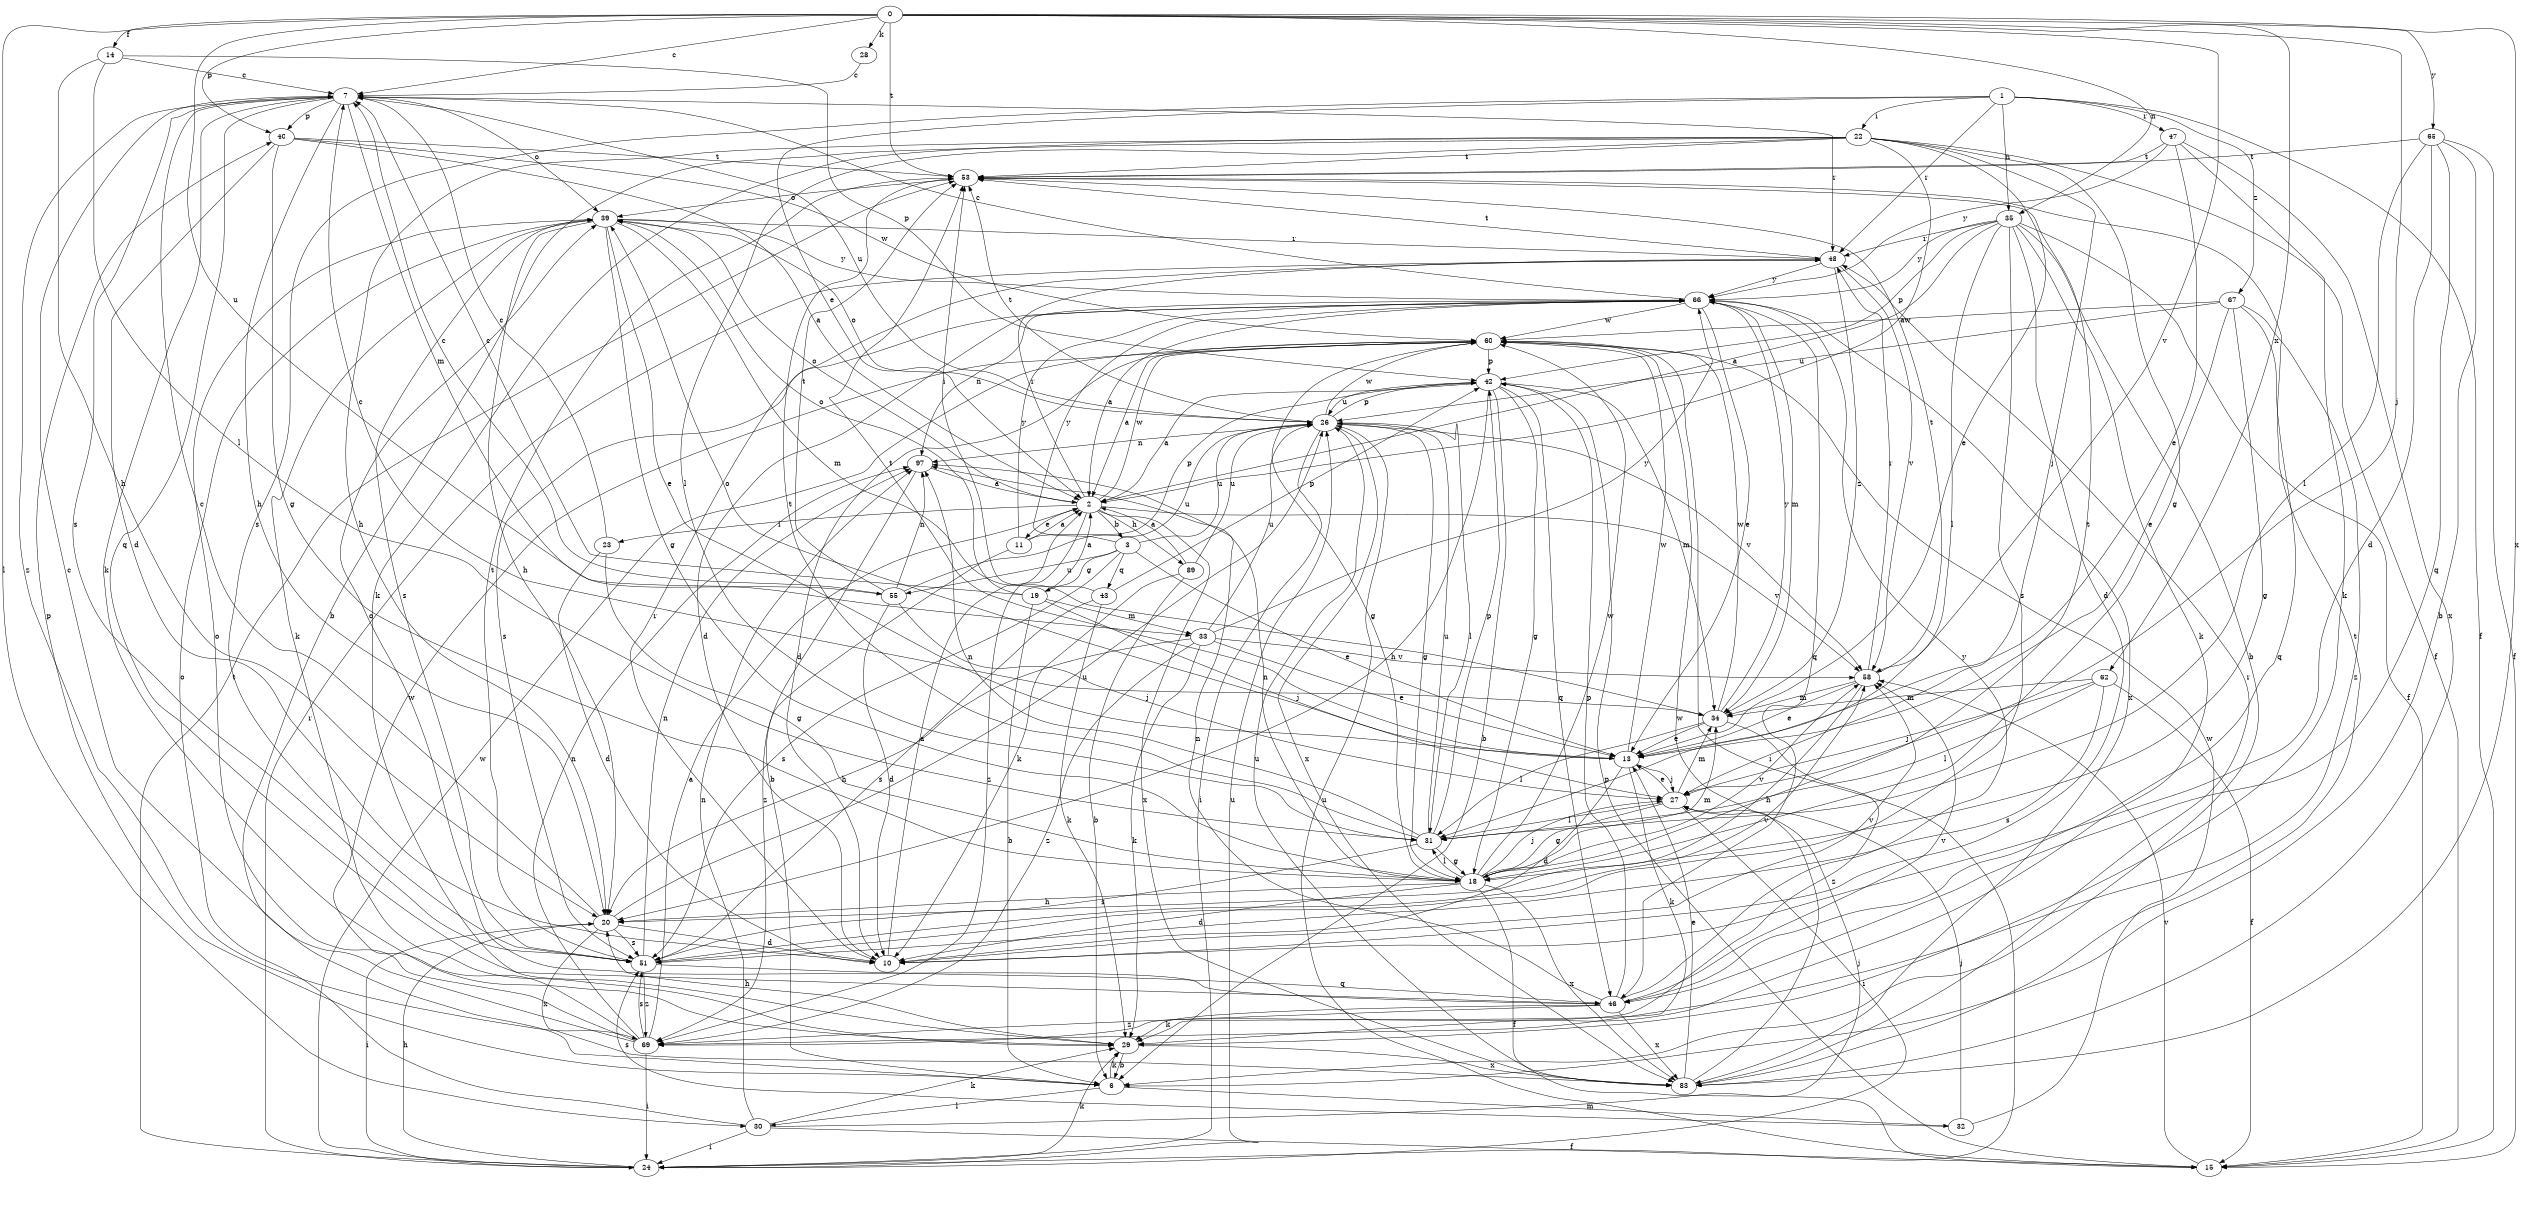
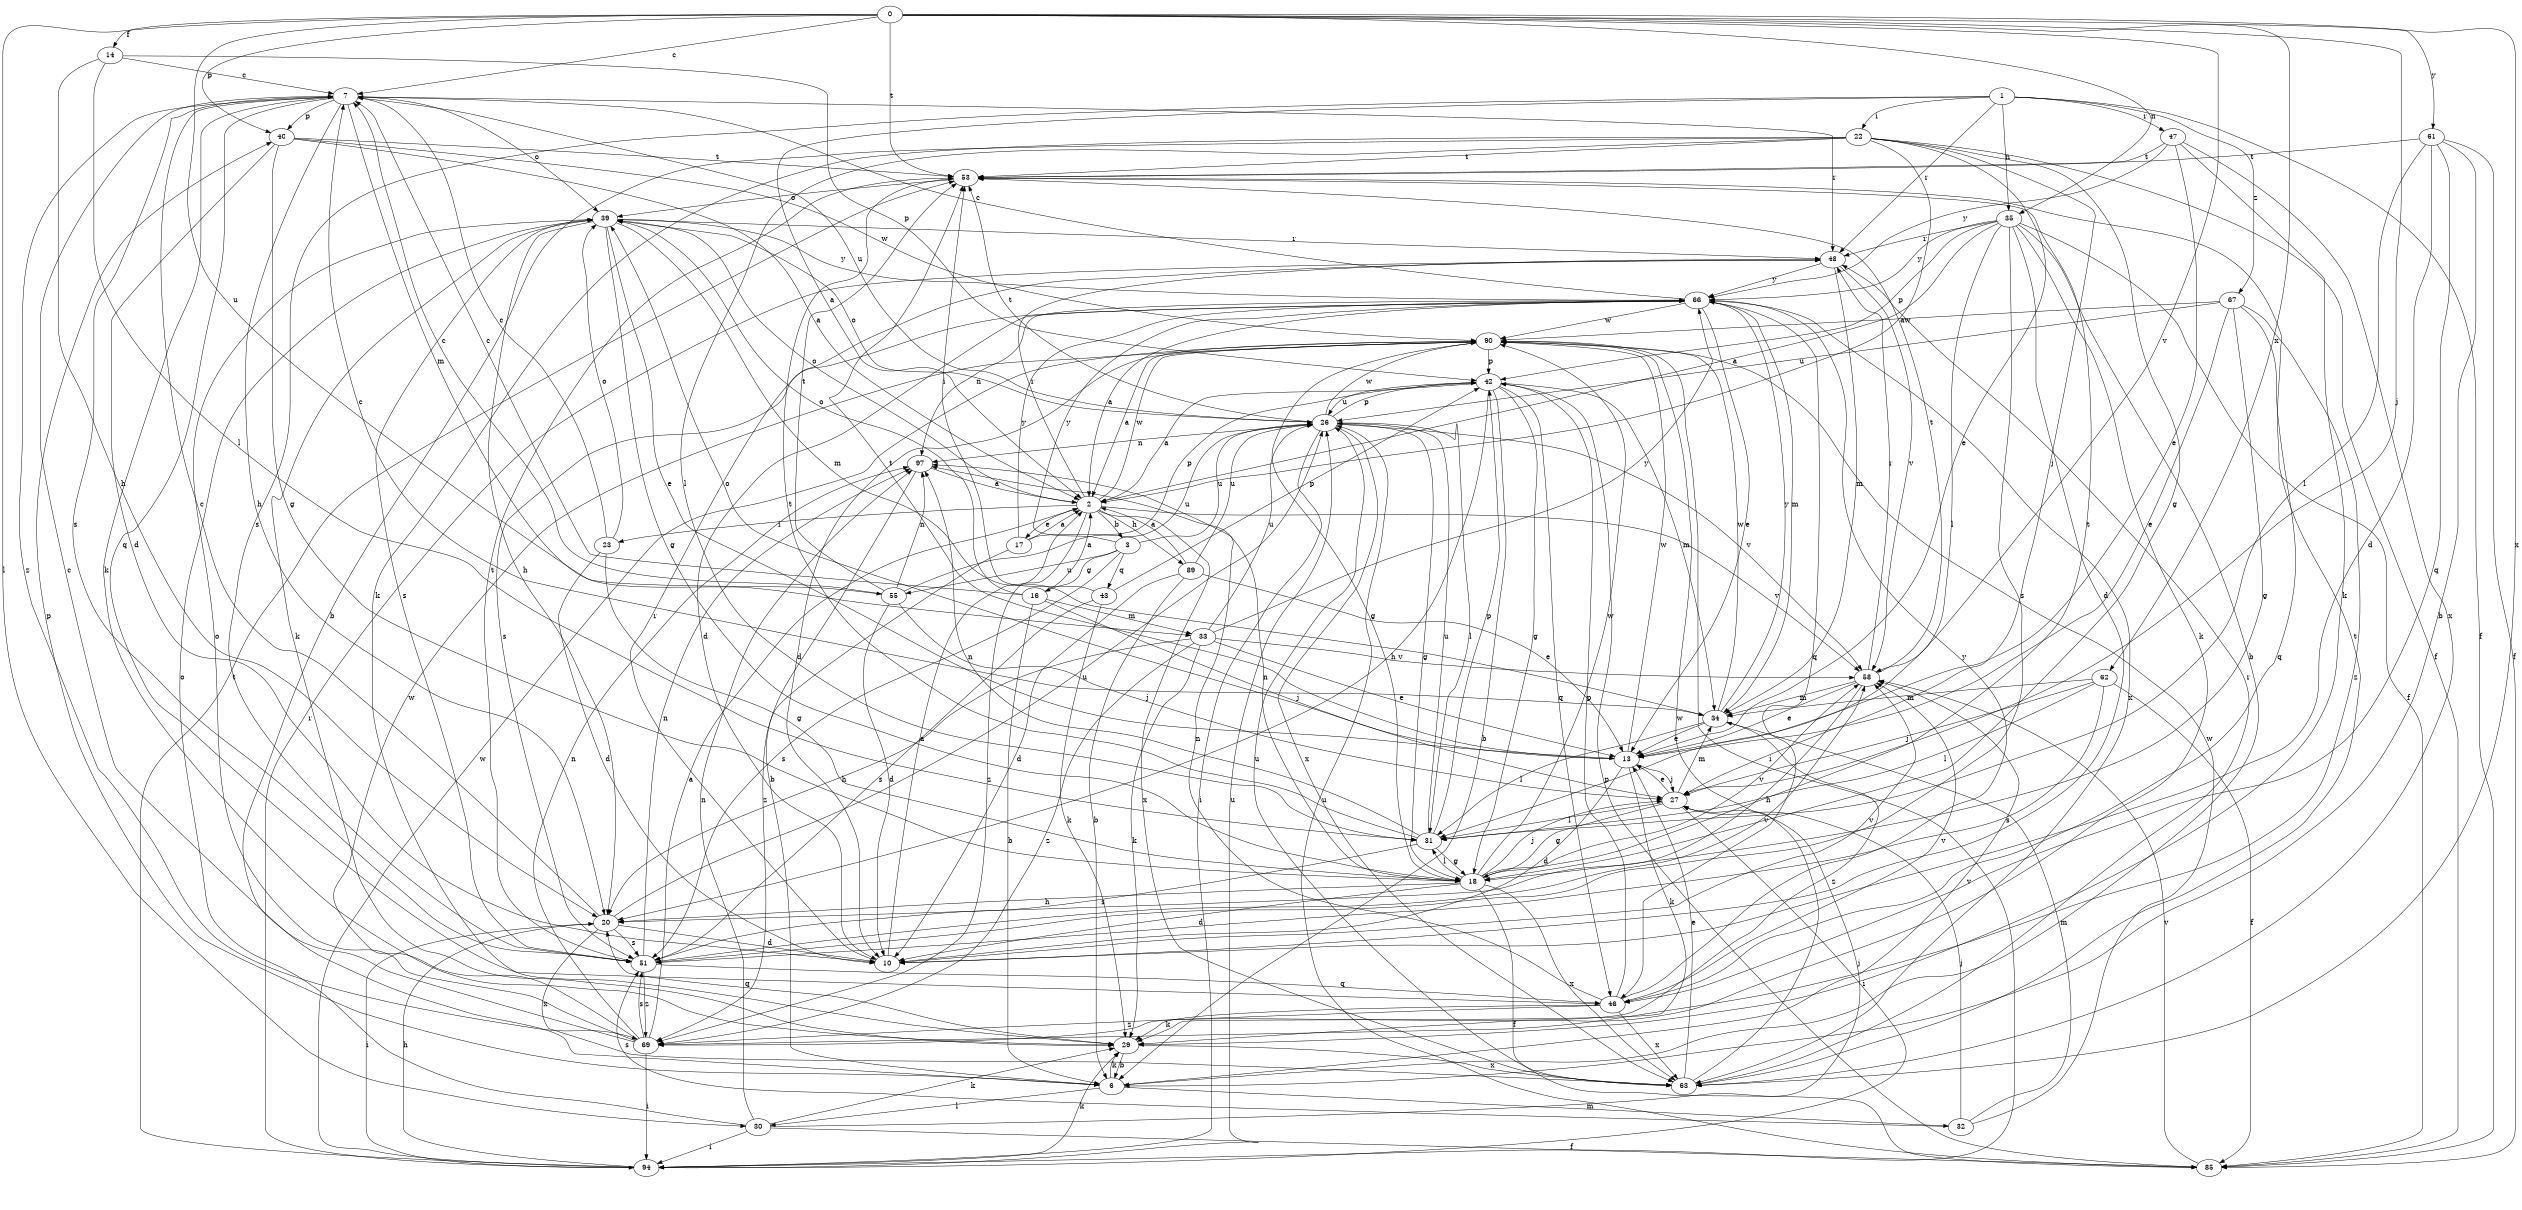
(864, 55) -> none
(2432, 137) -> (2432, 137)
(720, 152) -> none
(1402, 219) -> none
(832, 300) -> (832, 300)
(1489, 341) -> (1489, 341)
(1859, 484) -> (1859, 484)
(1019, 545) -> (1019, 545)
(1035, 596) -> (1035, 596)
(1355, 663) -> (1433, 622)
(1019, 760) -> (1019, 760)
(1585, 831) -> (2025, 834)
(675, 974) -> (600, 383)
(747, 984) -> (747, 984)
none -> (1709, 1024)
(1684, 1086) -> (1684, 1086)
(646, 1168) -> (646, 1168)
(2209, 1168) -> (2209, 1168)
